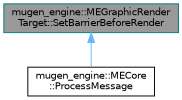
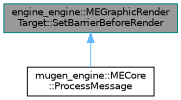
(91, 18) -> (91, 18)
